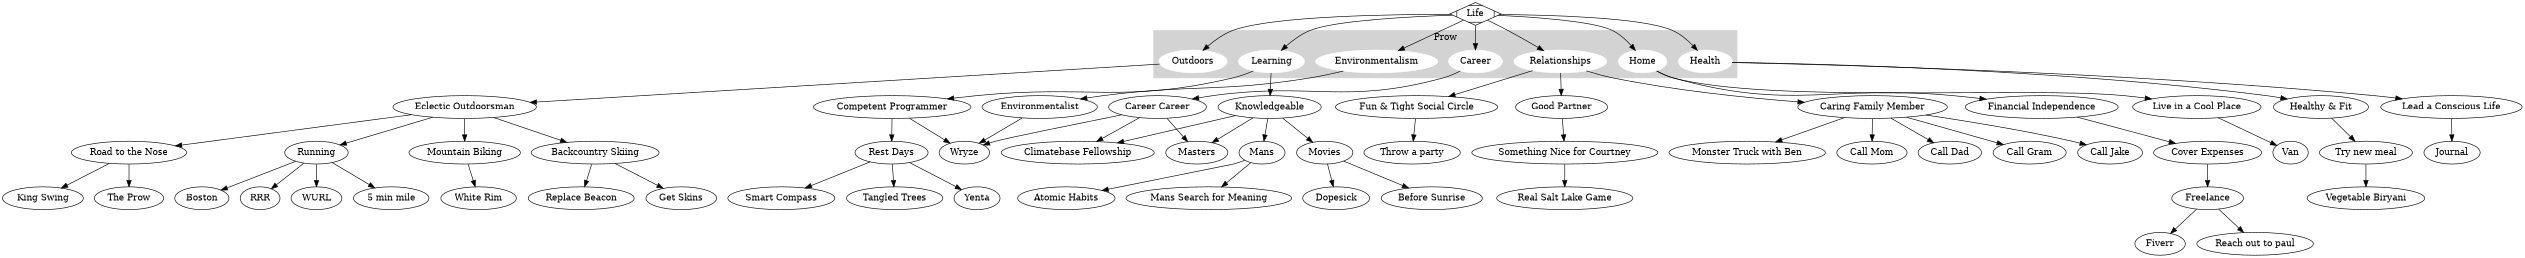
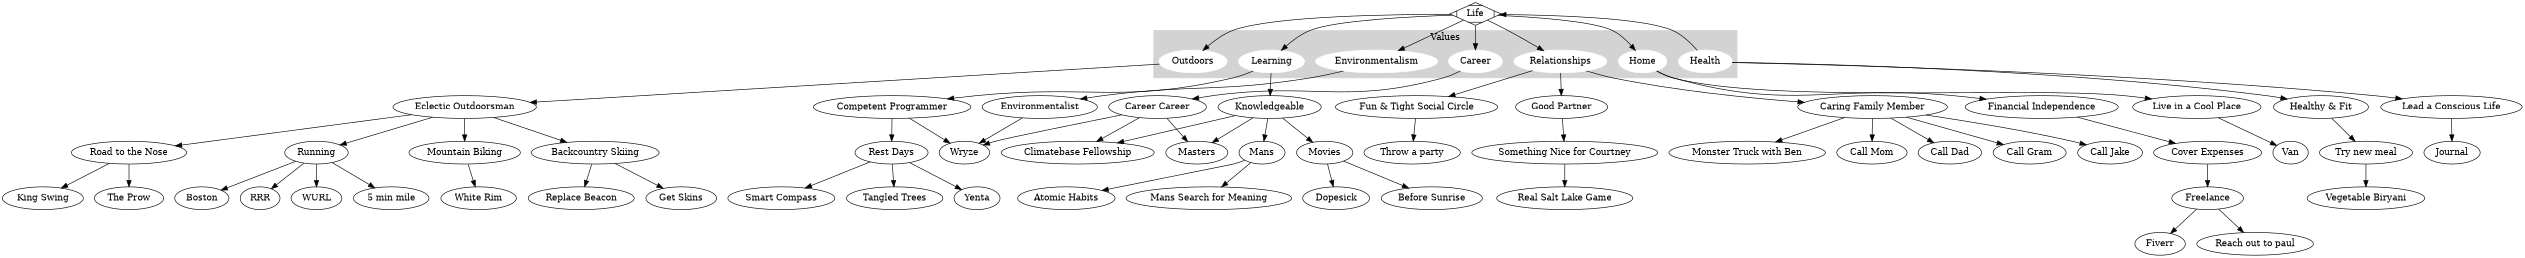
(1600, 18) -> (1606, 19)
(1445, 38) -> (1445, 38)
